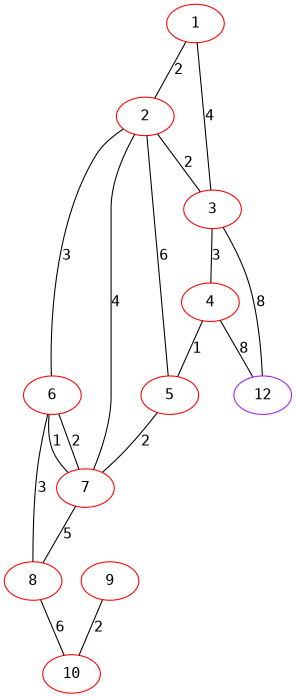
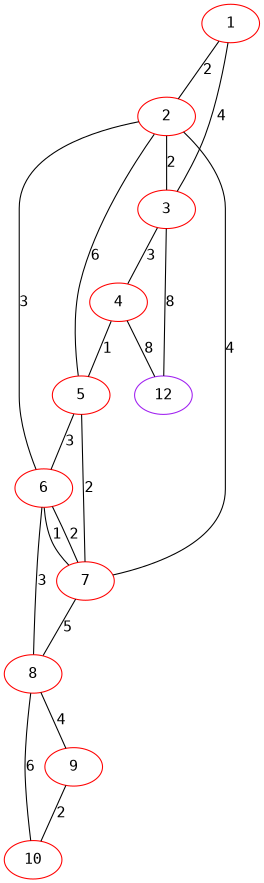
none -> (62, 442)
none -> (53, 720)
